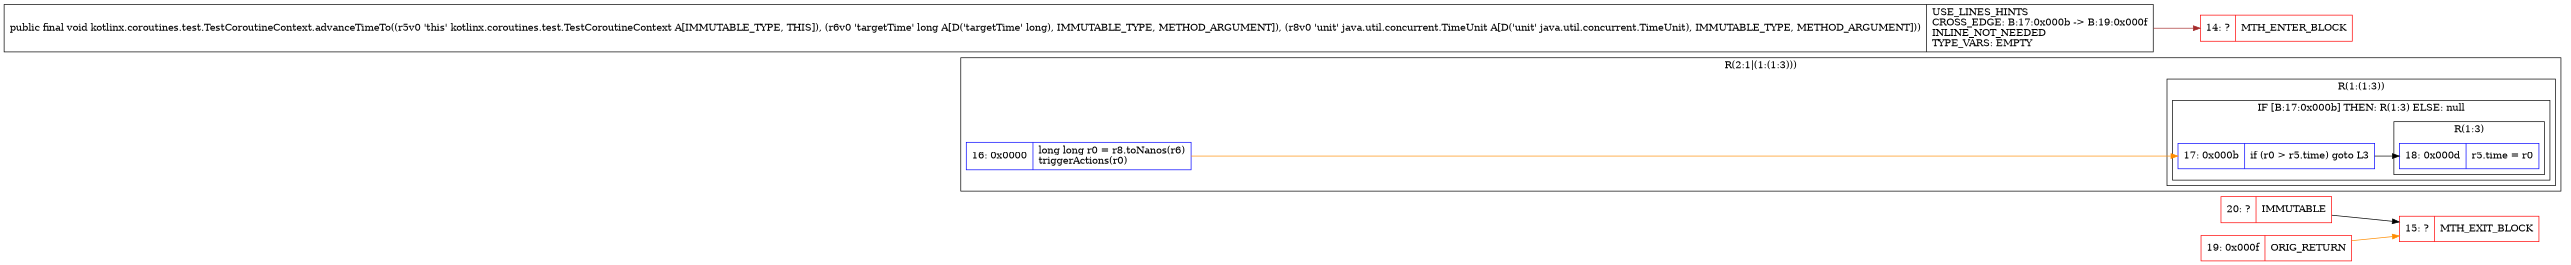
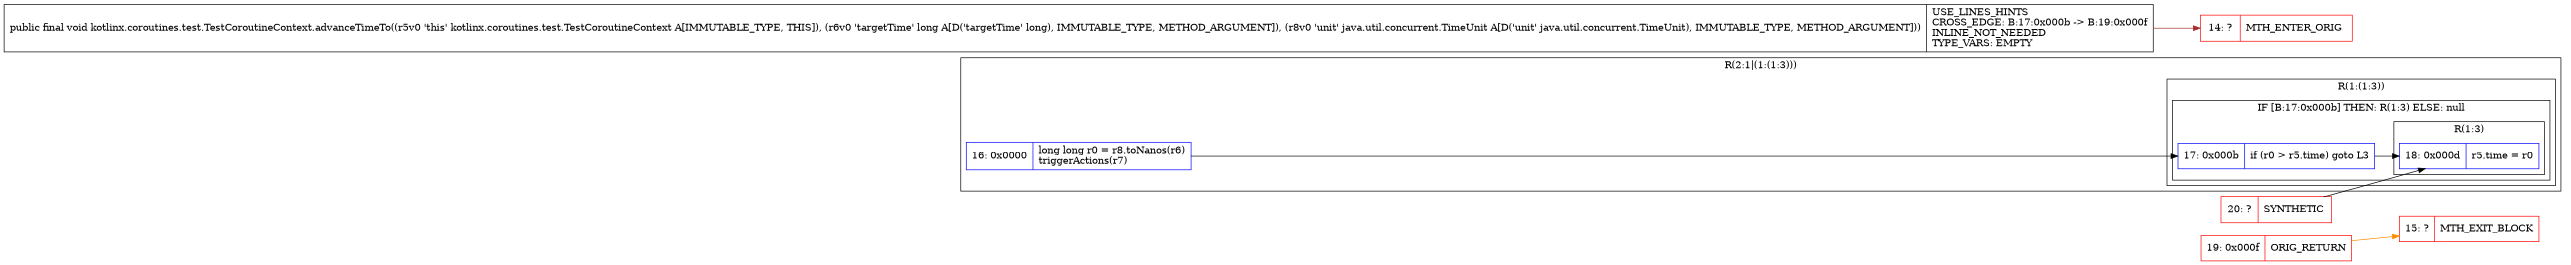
(2294, 28) -> (2294, 28)
(1681, 156) -> (1681, 156)
(1083, 161) -> (1083, 161)
(2294, 209) -> (2294, 209)
(2362, 218) -> (2371, 184)
